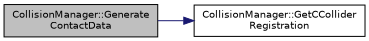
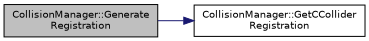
(81, 21) -> (81, 21)
